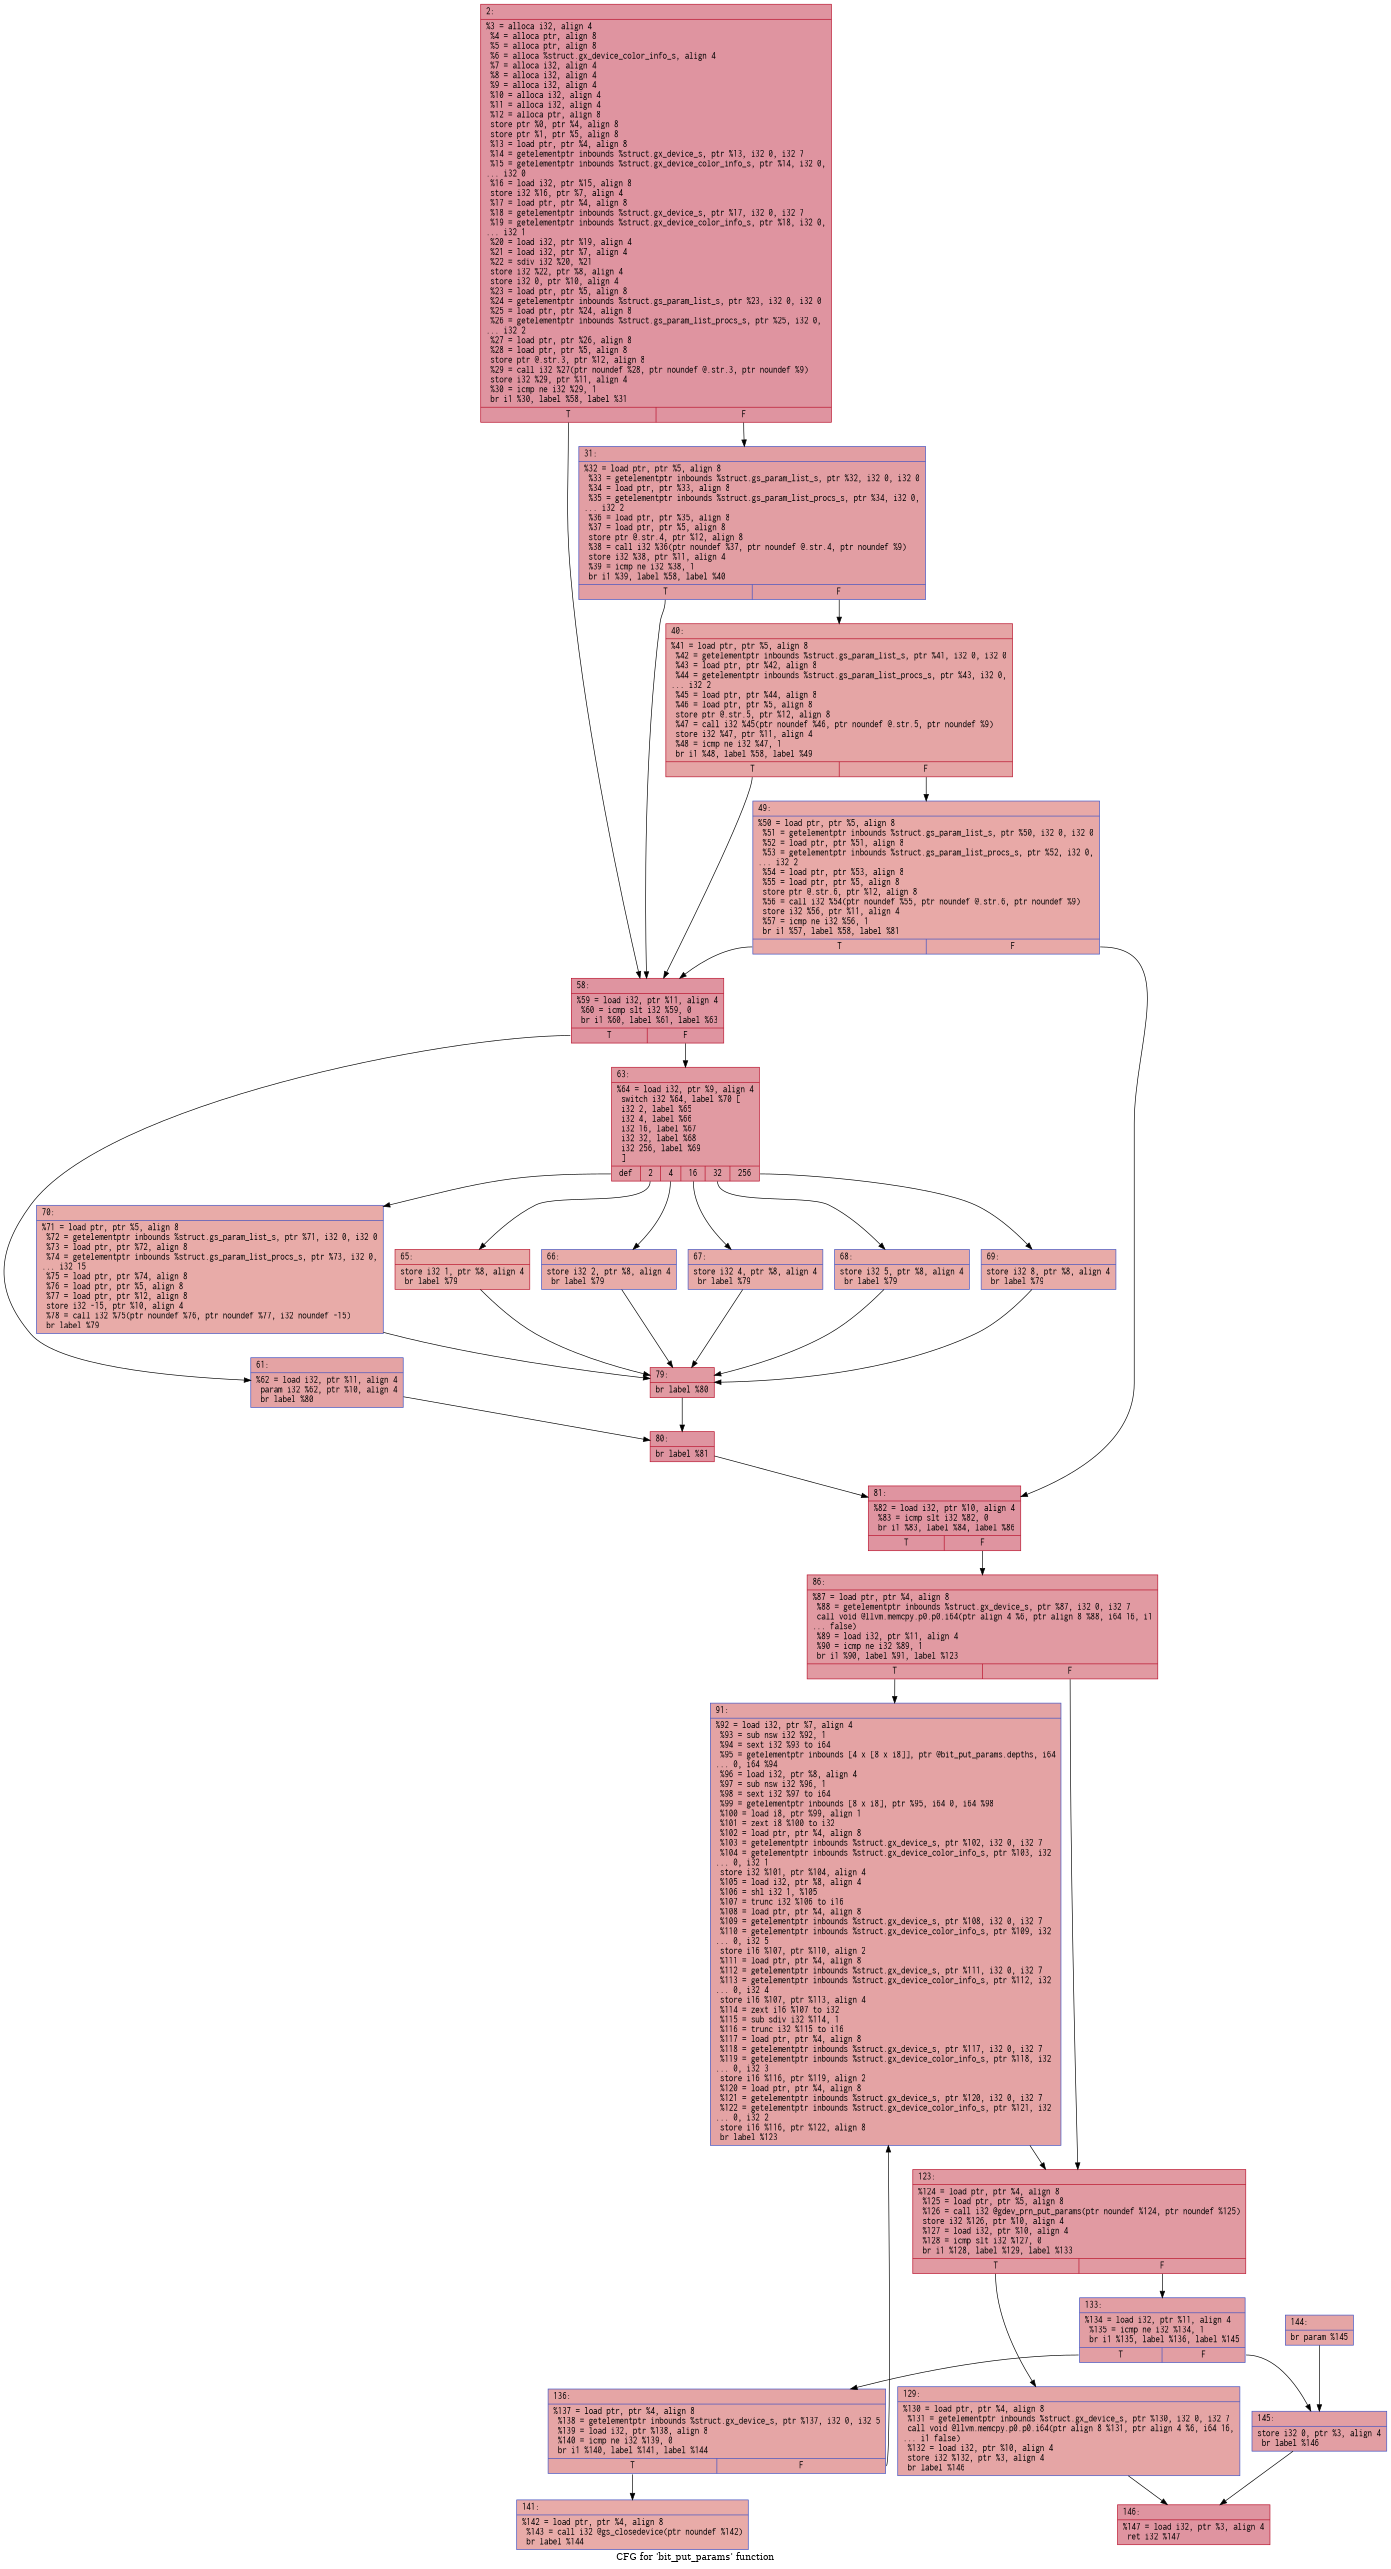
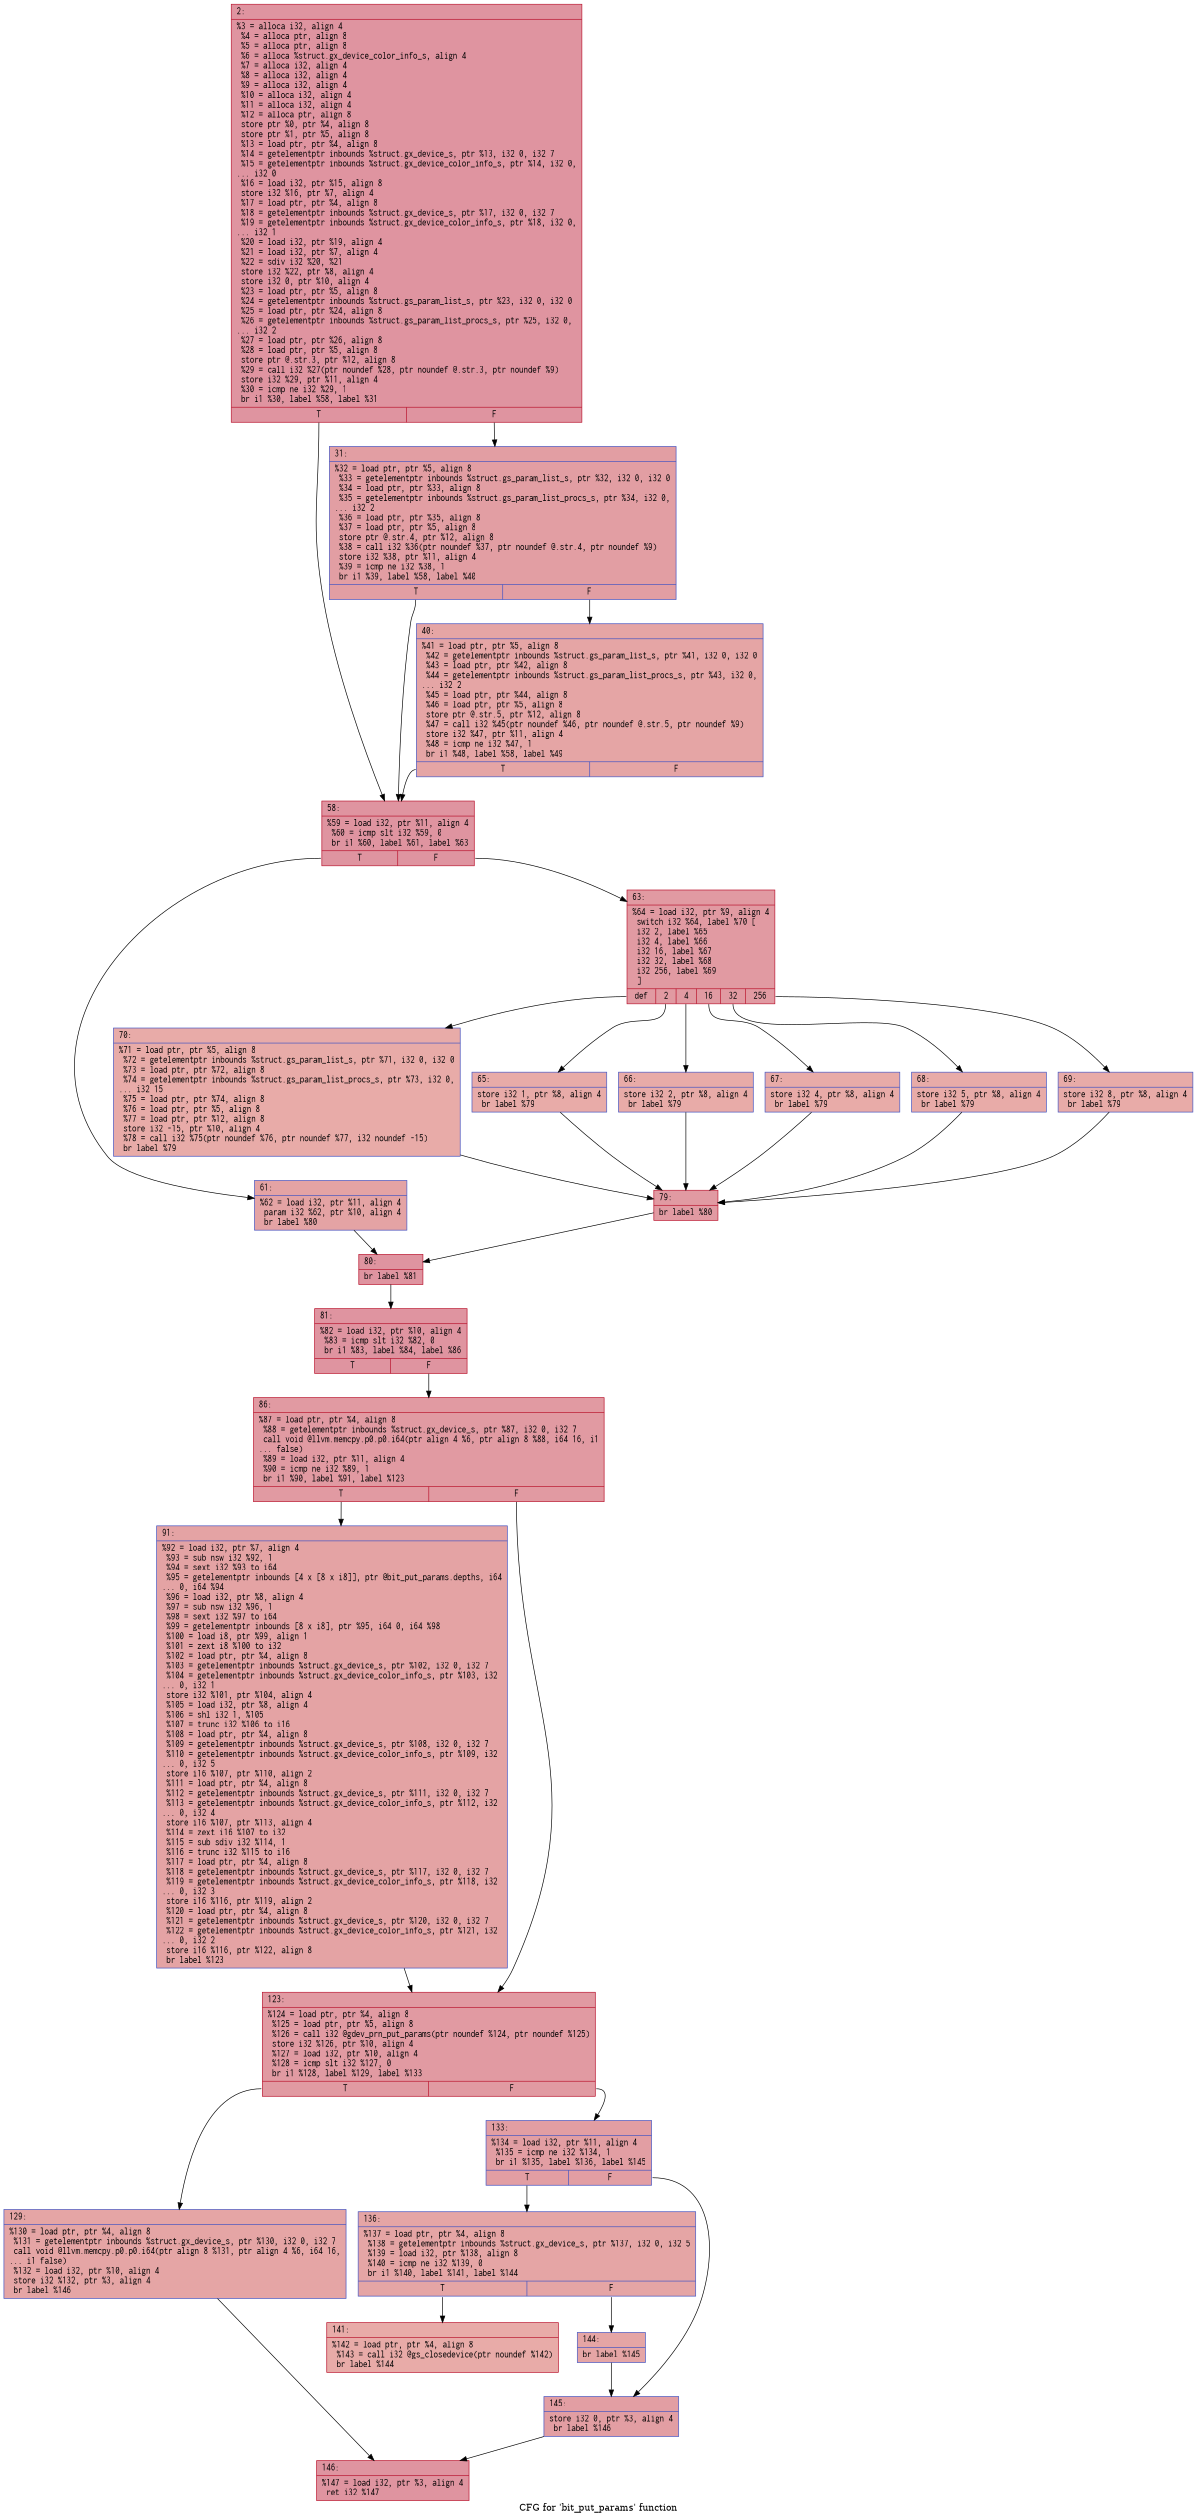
(839, 700) -> (590, 700)
(926, 878) -> none
(462, 1269) -> (539, 1092)
(889, 2309) -> (611, 2311)
(1319, 2337) -> (611, 2355)
(632, 2525) -> (443, 2347)
